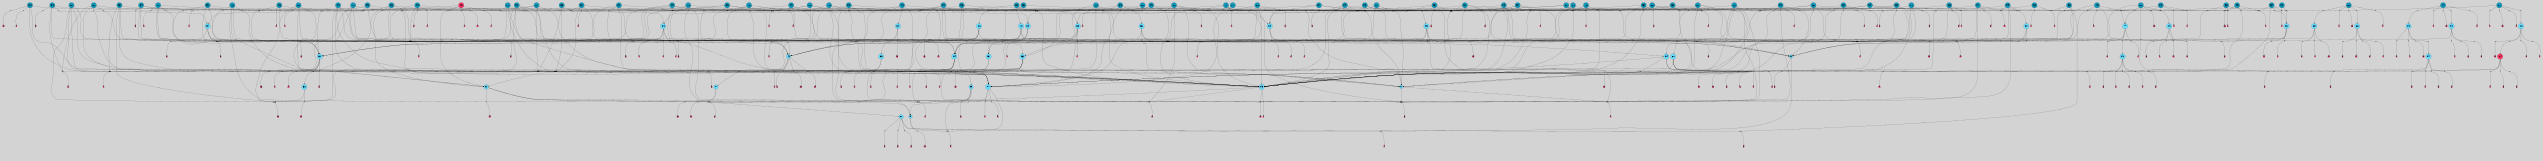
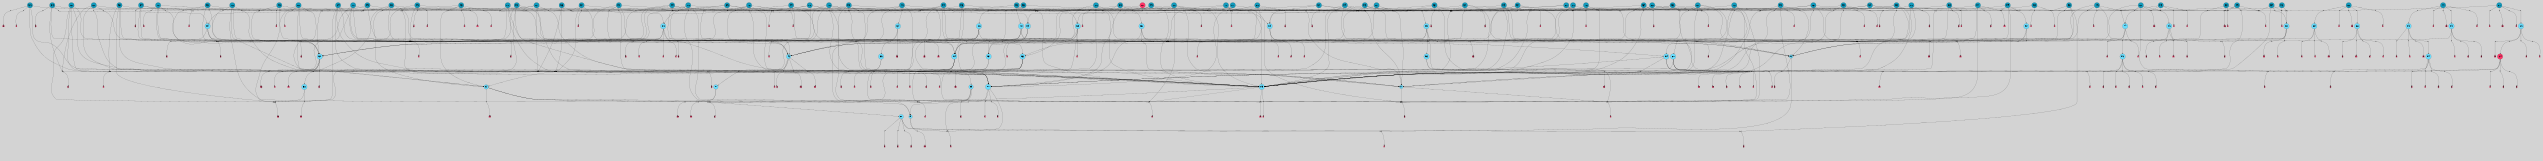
(461, 5) -> (461, 5)
(1143, 5) -> (1143, 5)
none -> (1427, 57)
